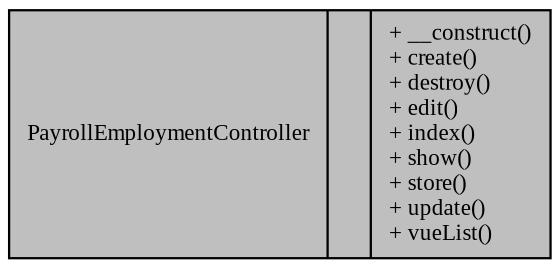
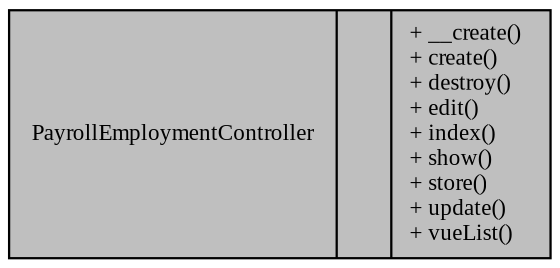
(461, 33) -> (465, 33)
